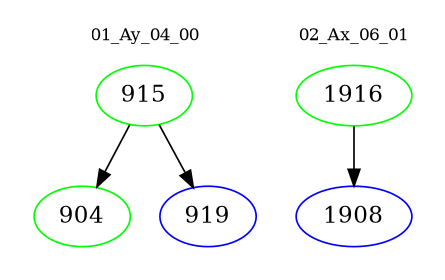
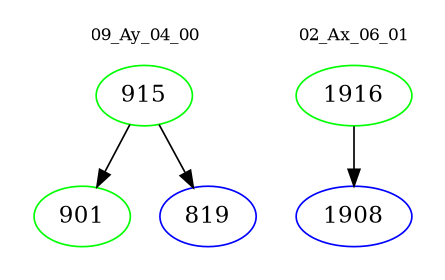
(145, 36) -> (145, 36)
(82, 216) -> (82, 216)
(208, 216) -> (208, 216)
